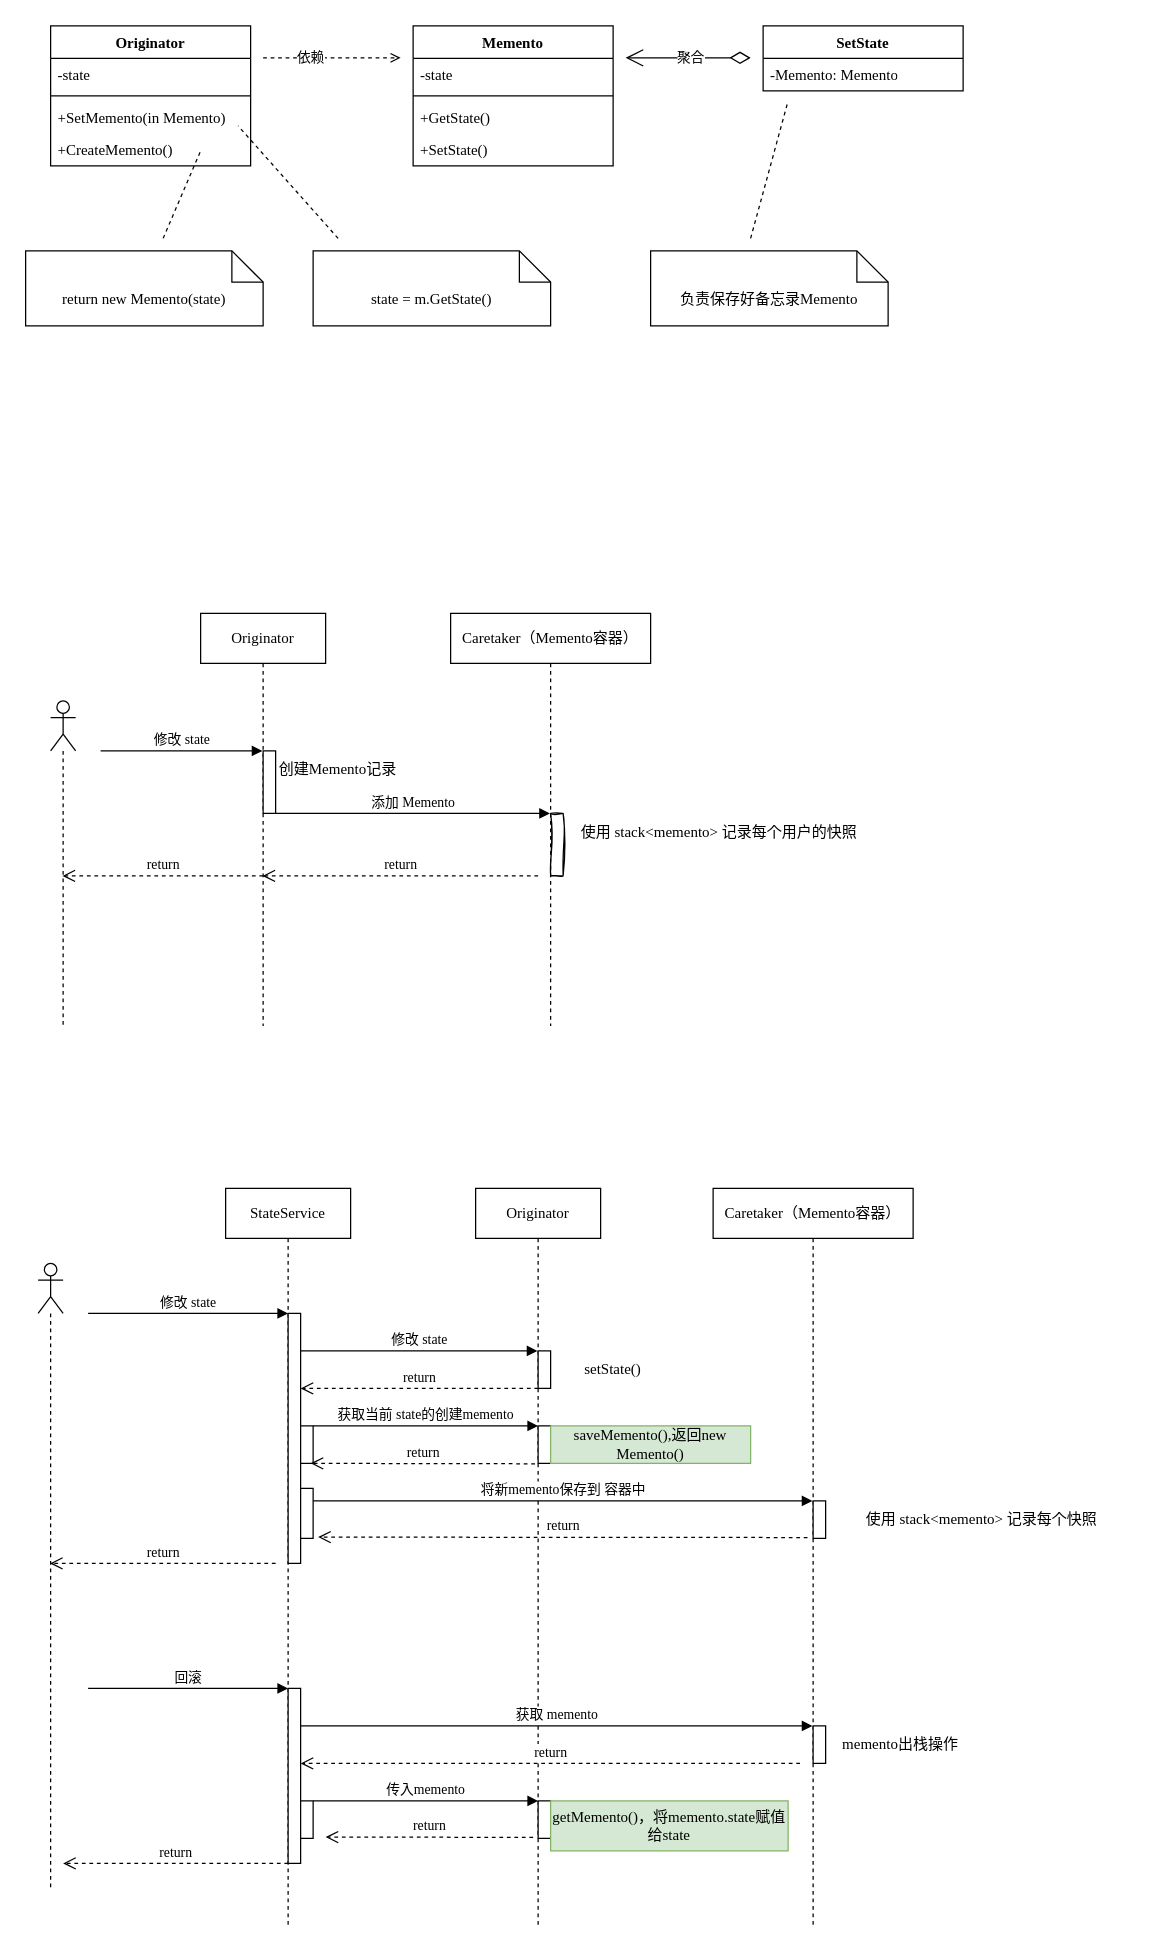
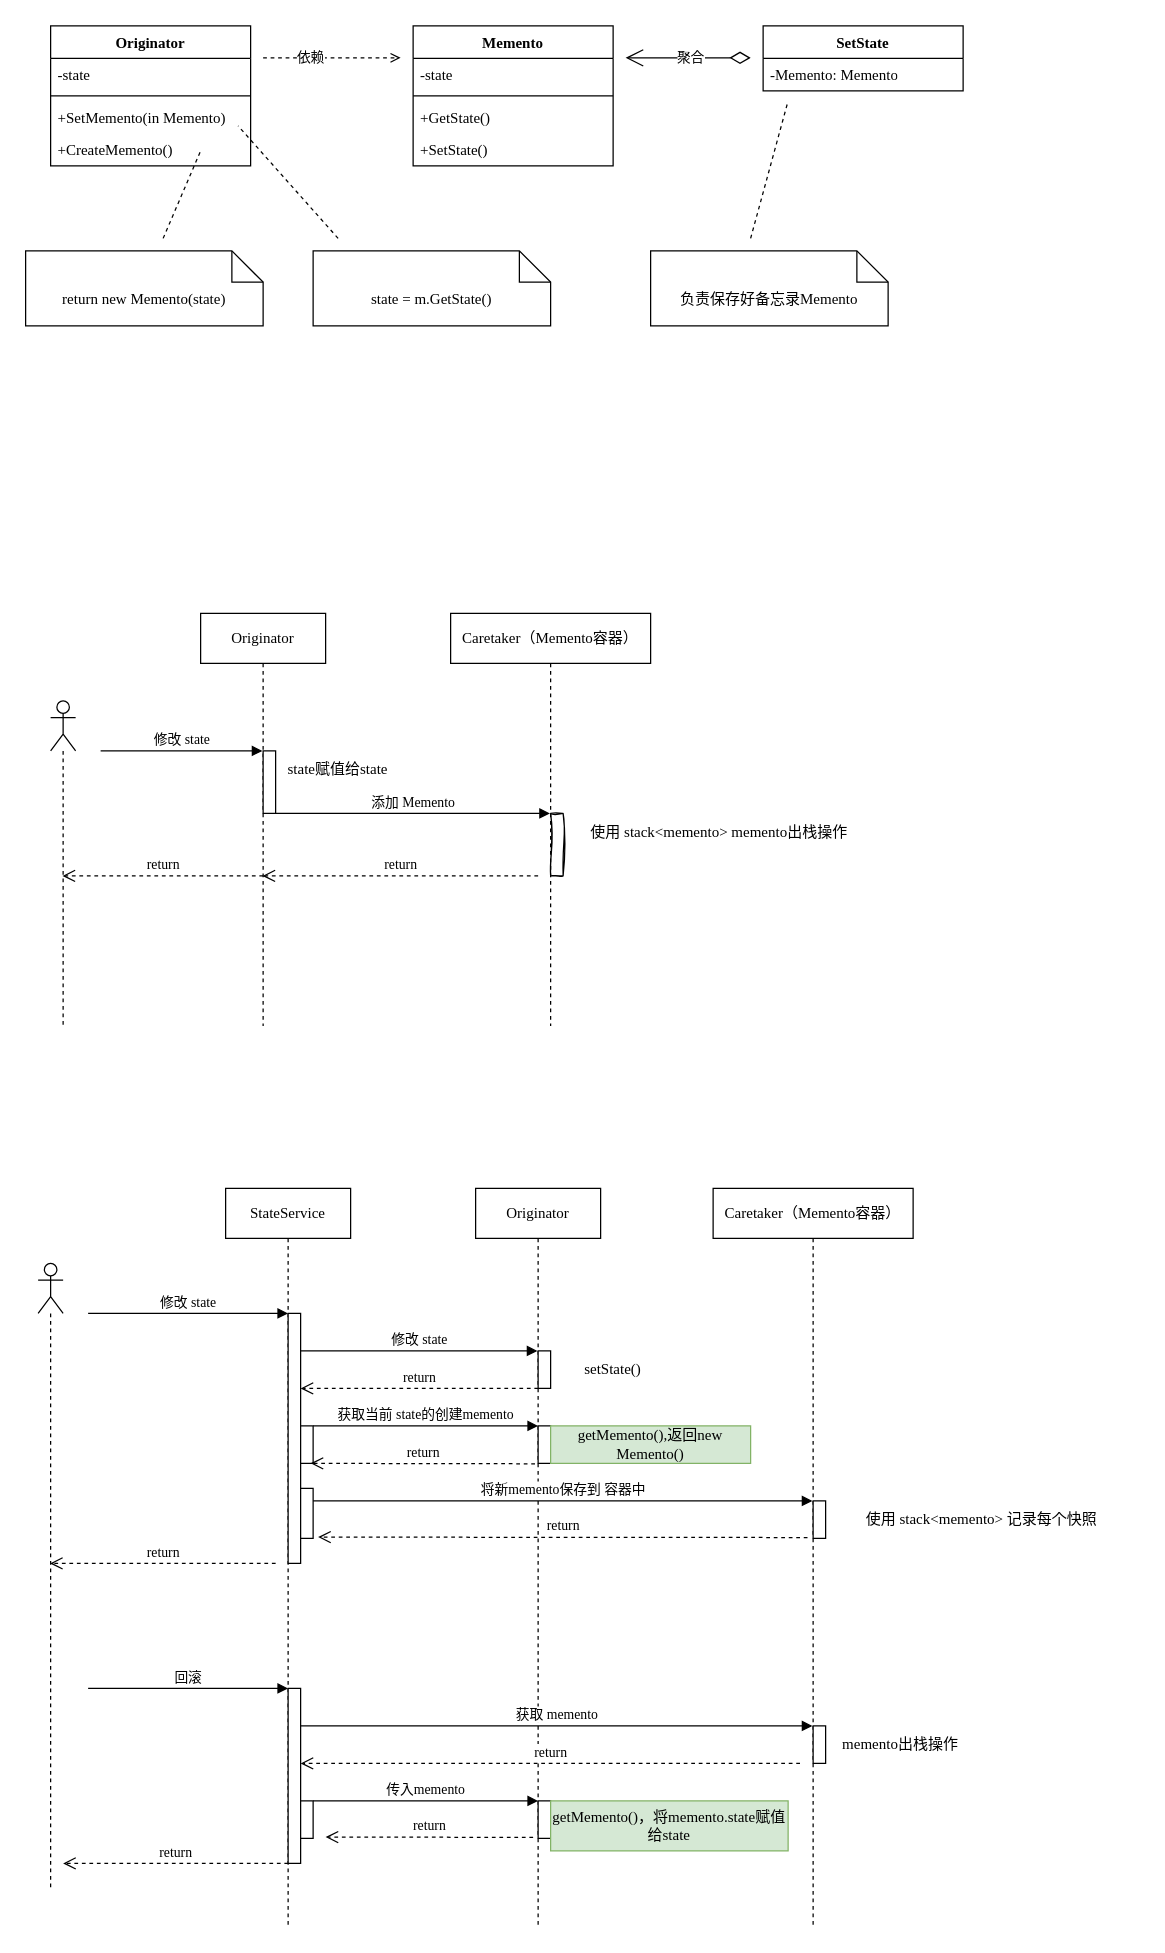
(338, 769) -> (338, 769)
(719, 832) -> (719, 832)
(651, 1444) -> (651, 1444)
